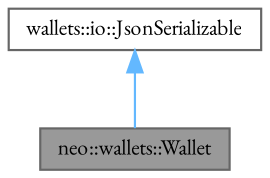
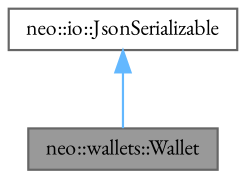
(135, 29) -> (123, 29)
